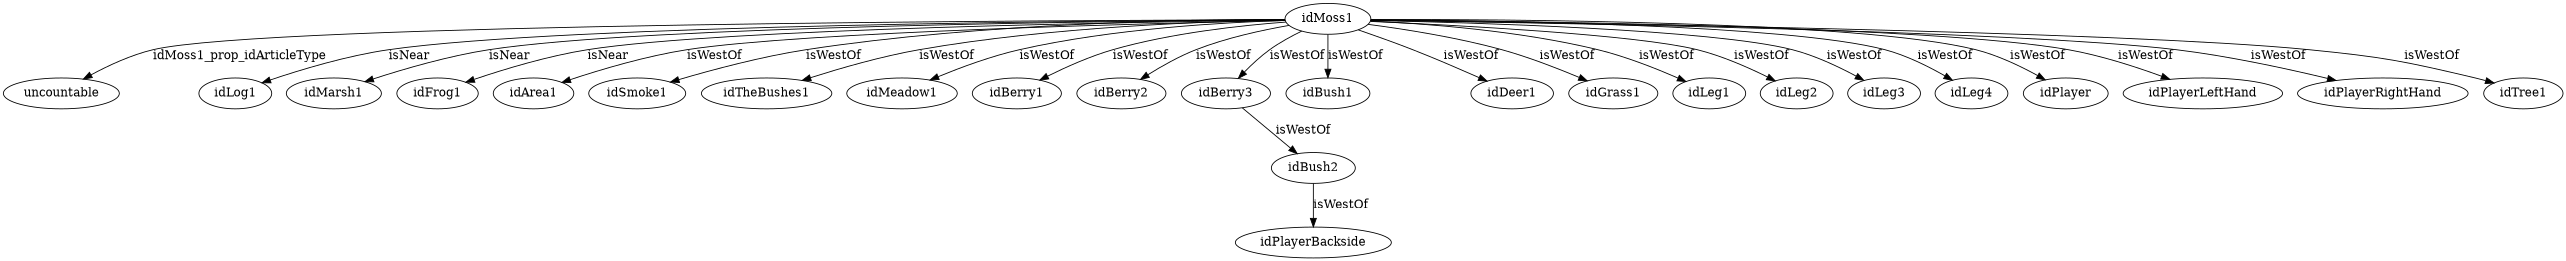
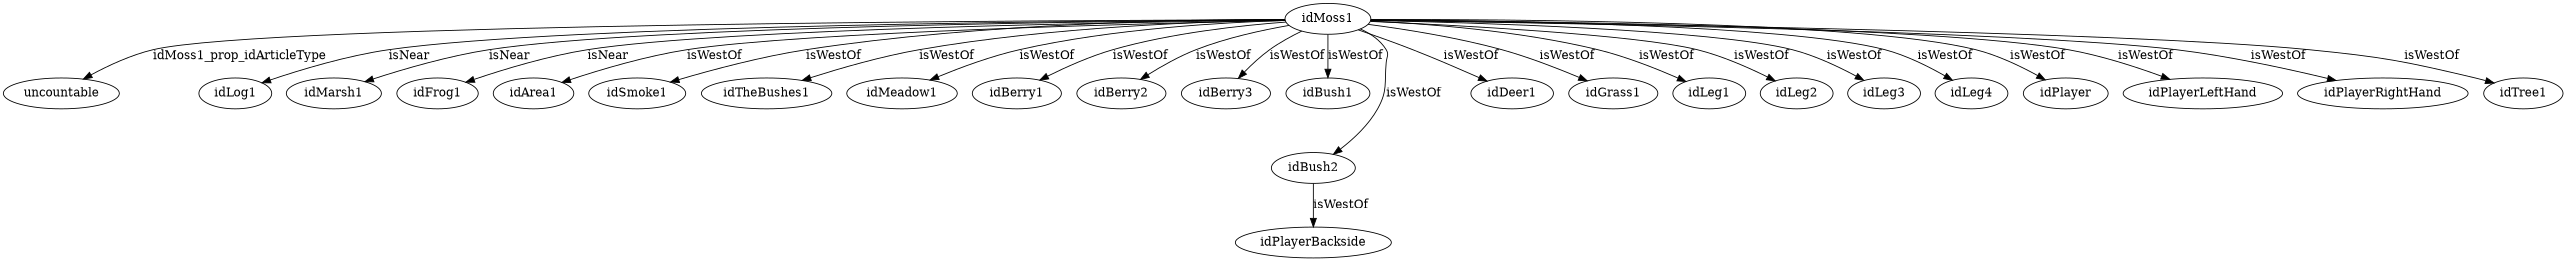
(1267, 128) -> (1384, 90)
